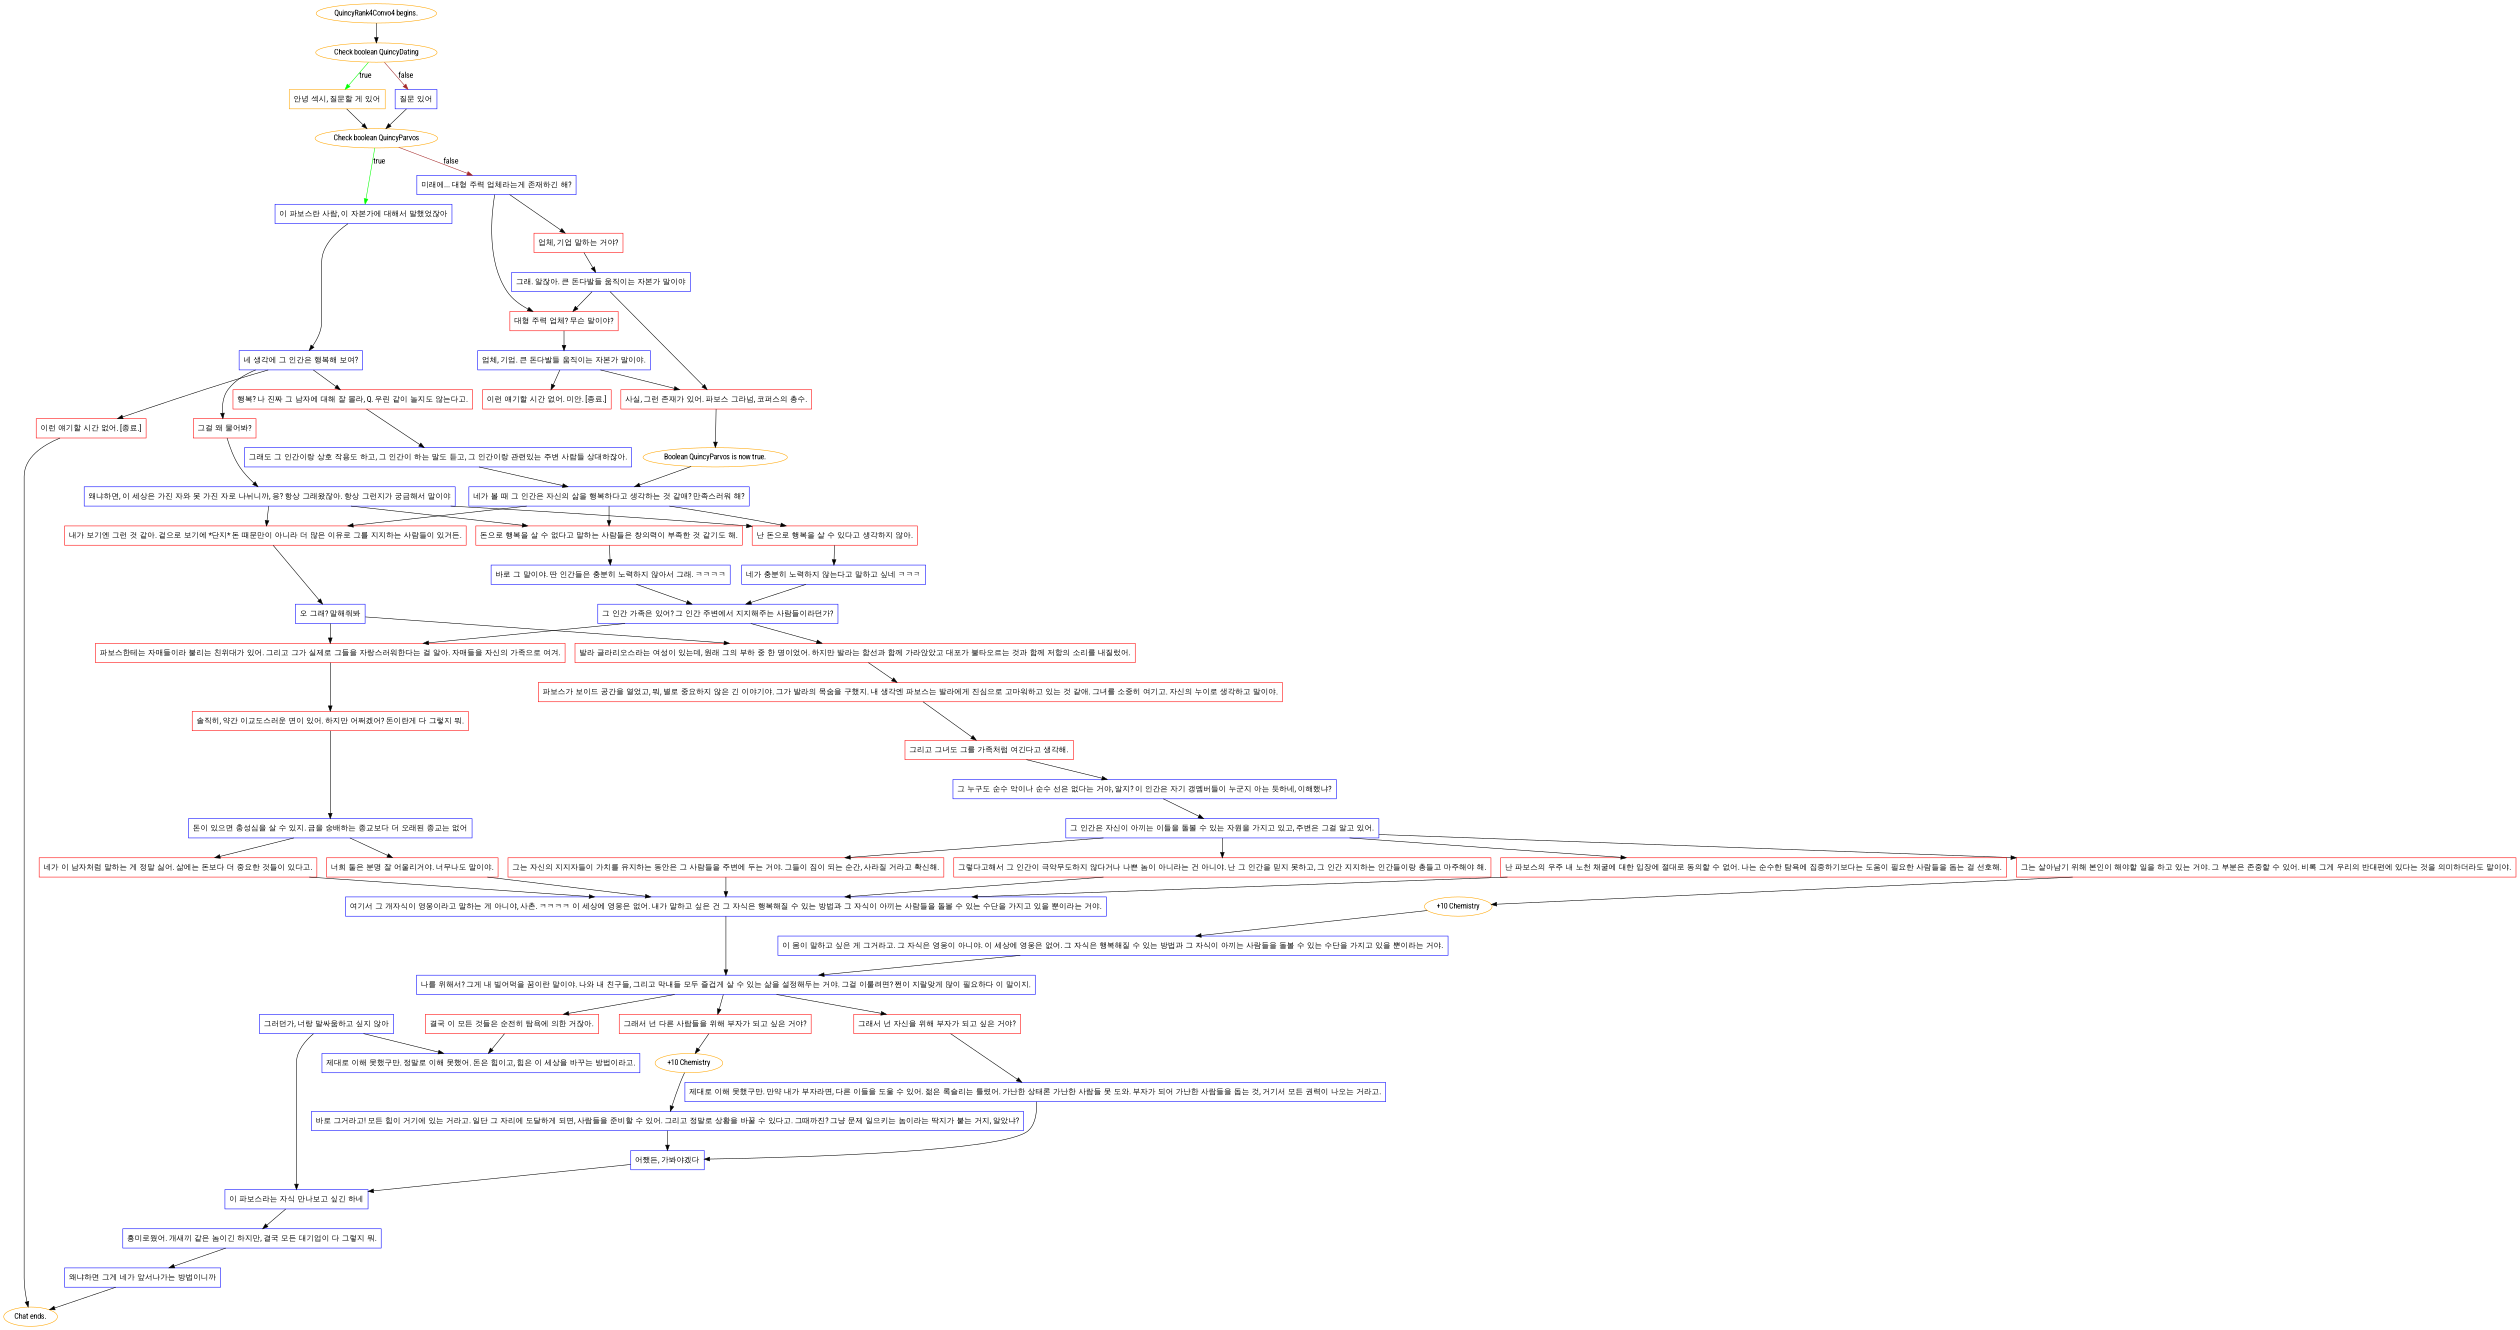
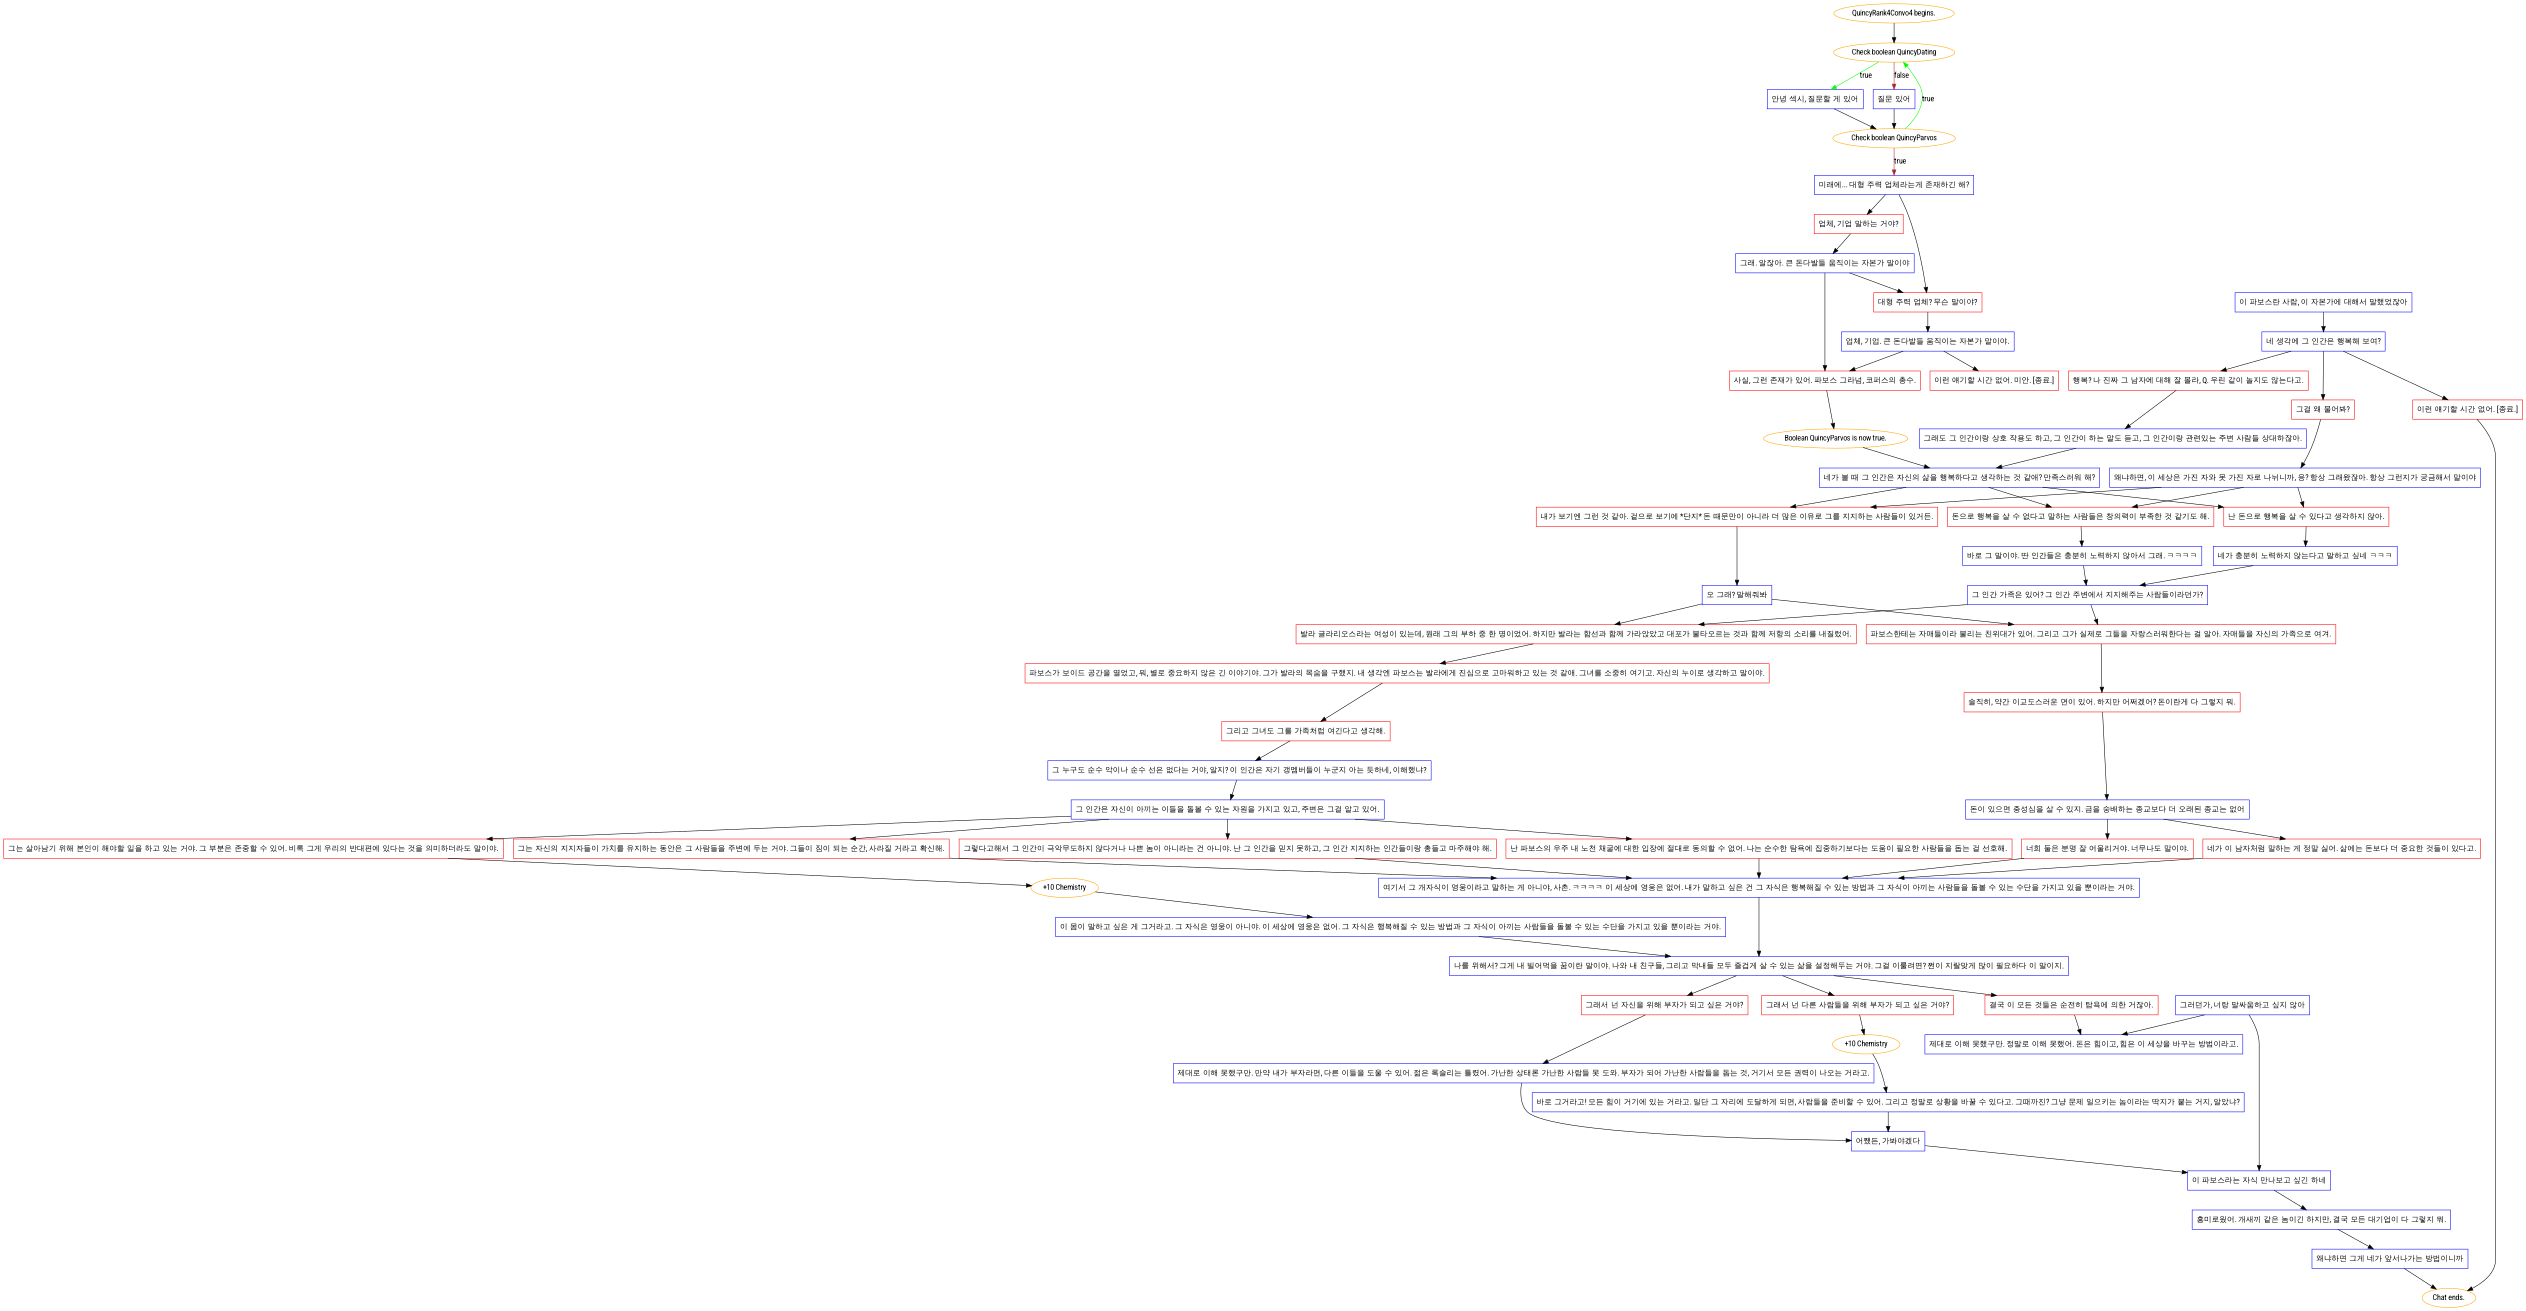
(337, 99) -> (1815, 99)
(451, 162) -> (1900, 162)
(370, 173) -> (1922, 98)
